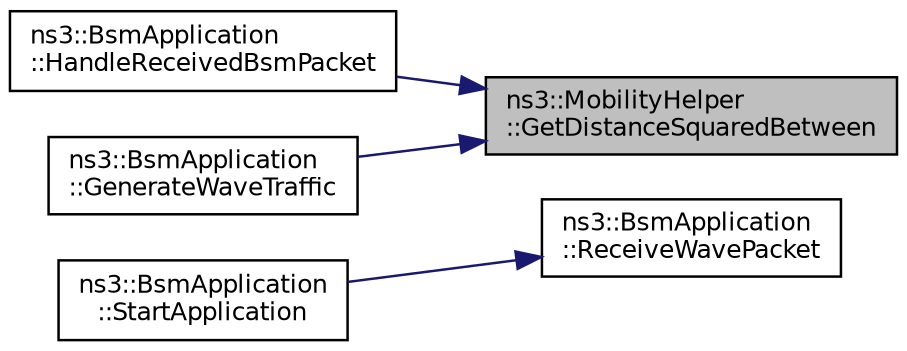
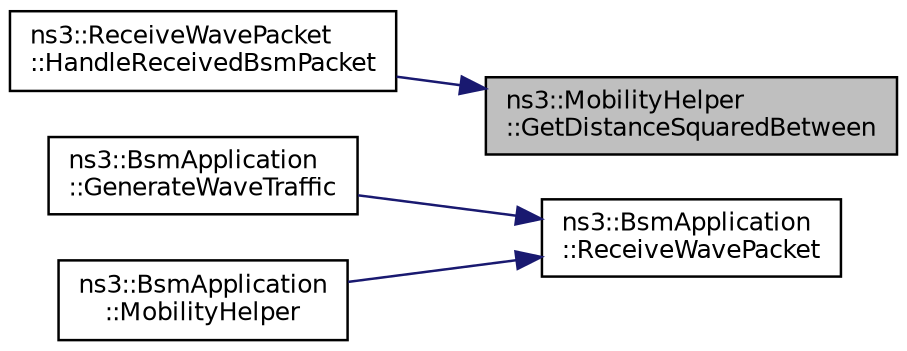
(203, 51) -> (203, 51)
(409, 150) -> (437, 206)
(203, 300) -> (203, 300)
